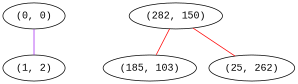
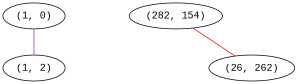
(34, 16) -> (34, 16)
(176, 16) -> (176, 16)
(150, 68) -> none
(252, 68) -> (252, 68)
